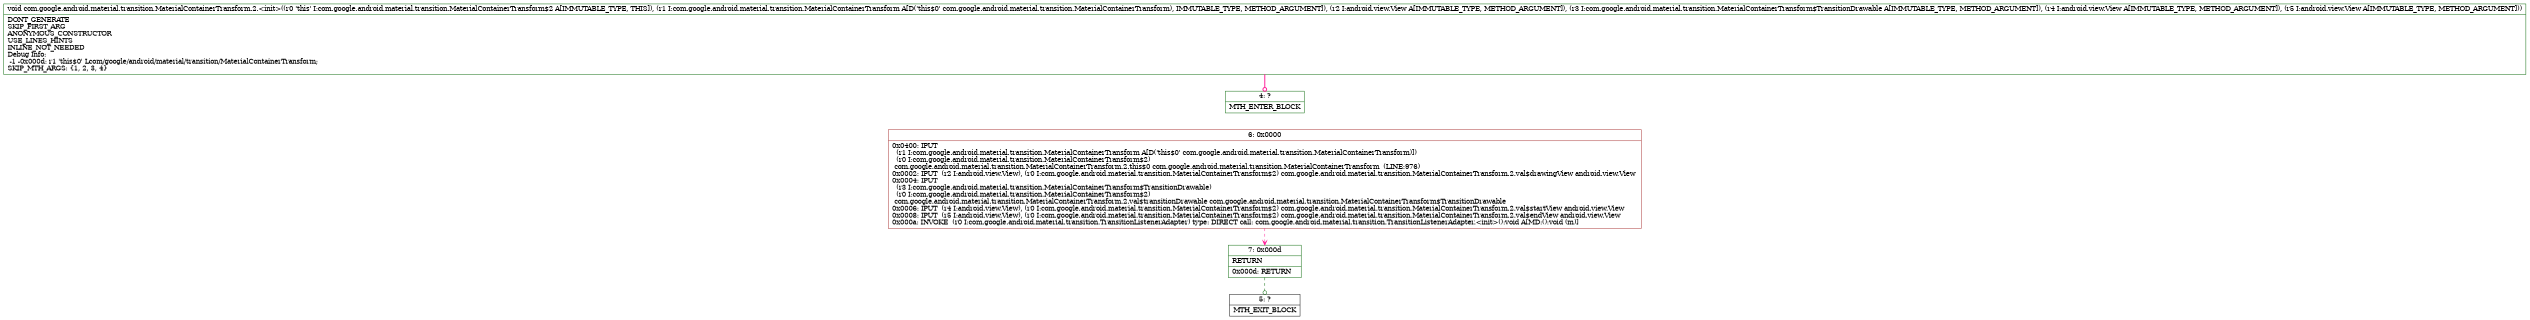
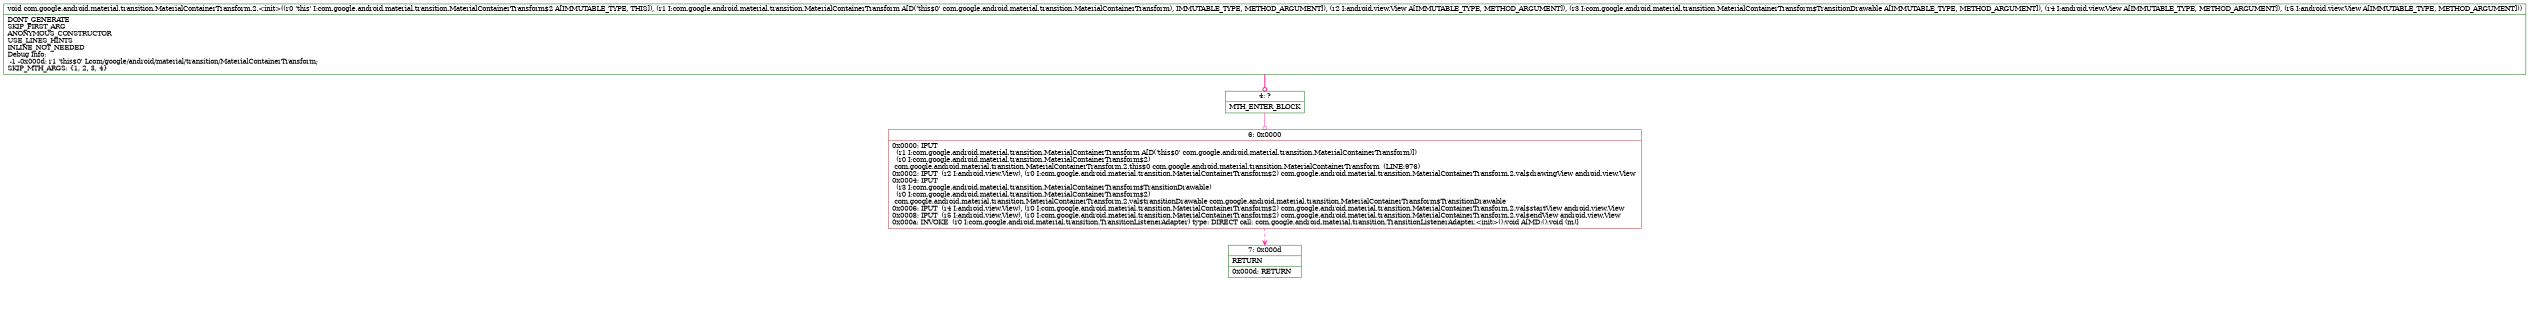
none -> (1265, 119)
(917, 146) -> (917, 146)
(1265, 305) -> none
